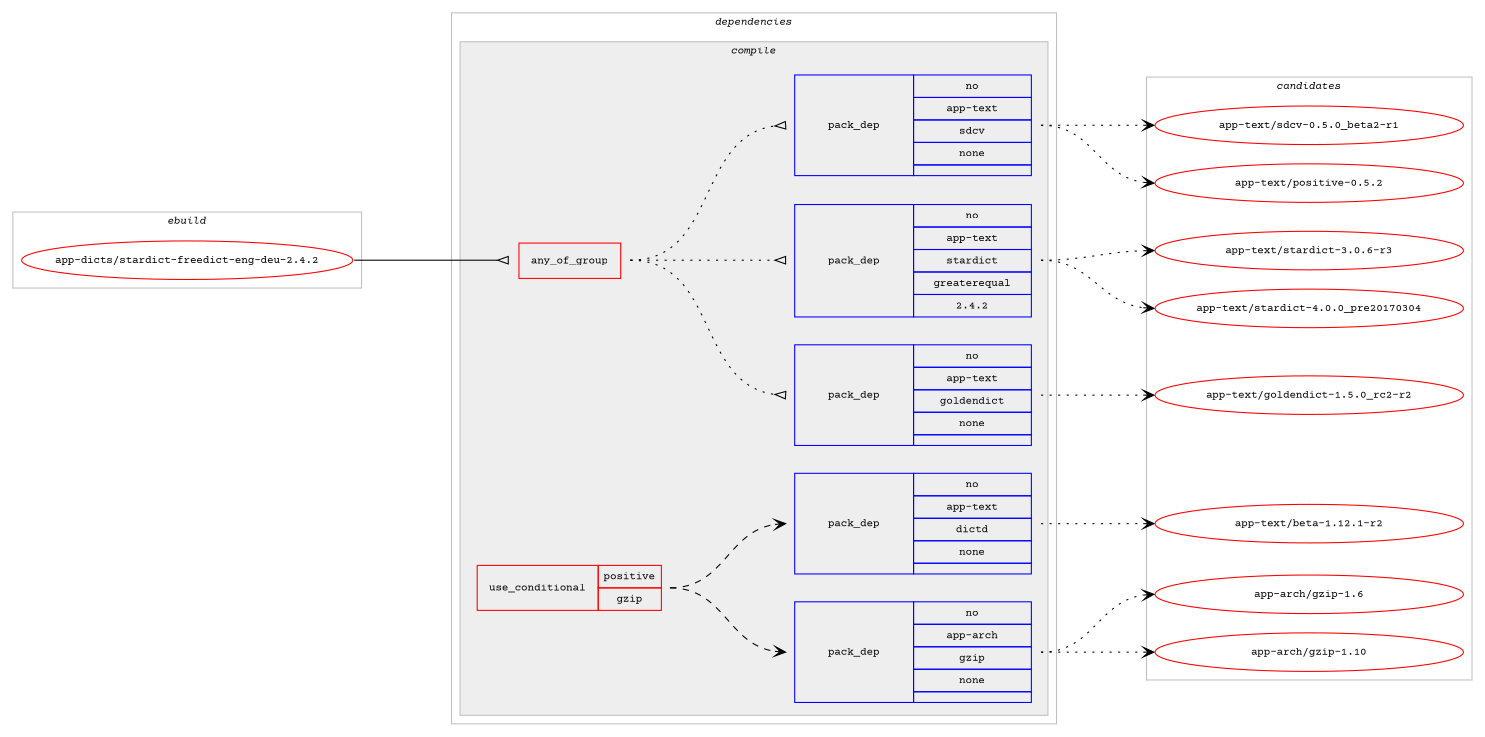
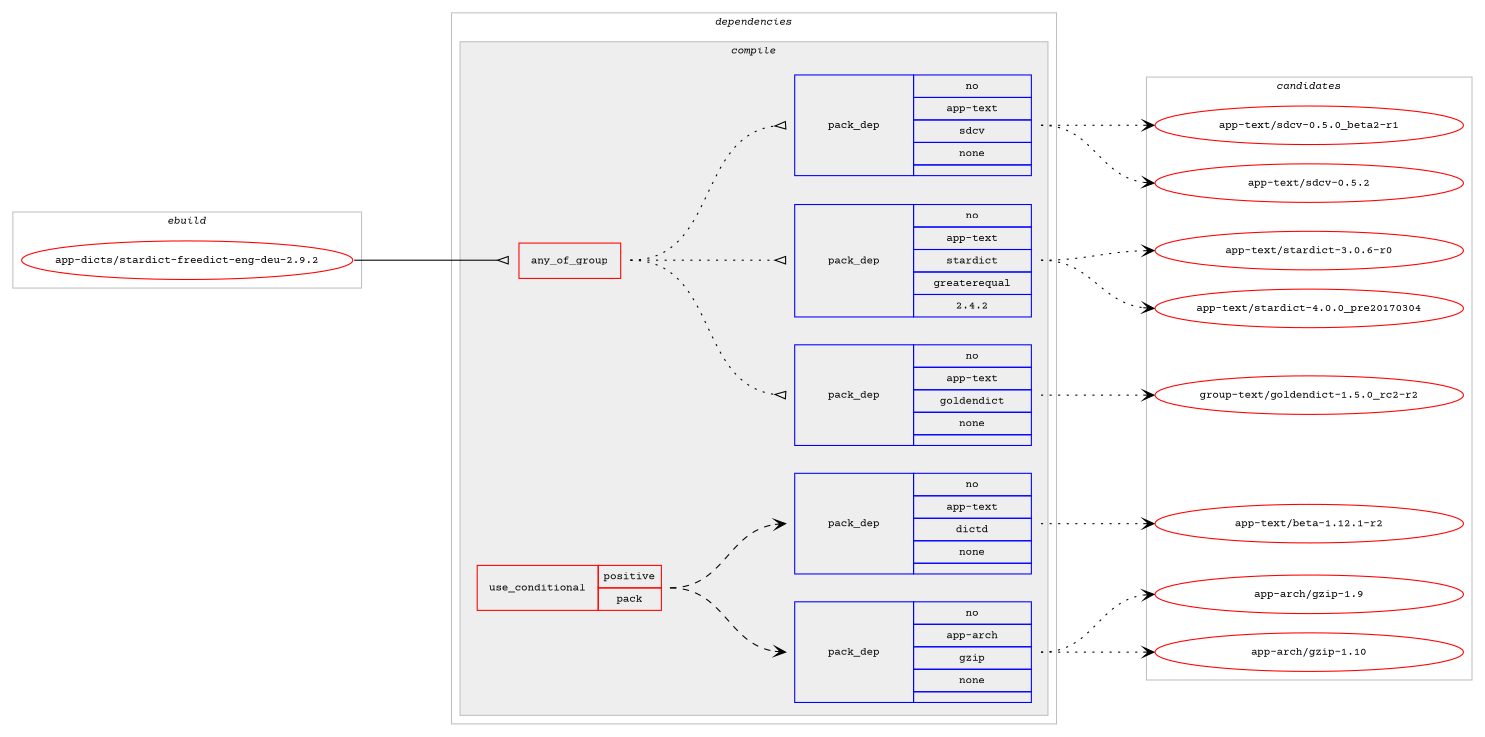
(1309, 183) -> (1309, 183)
(1309, 251) -> (1309, 251)
(187, 260) -> (187, 260)
(1309, 395) -> (1309, 395)
(1309, 594) -> (1309, 594)
(630, 599) -> (630, 599)
